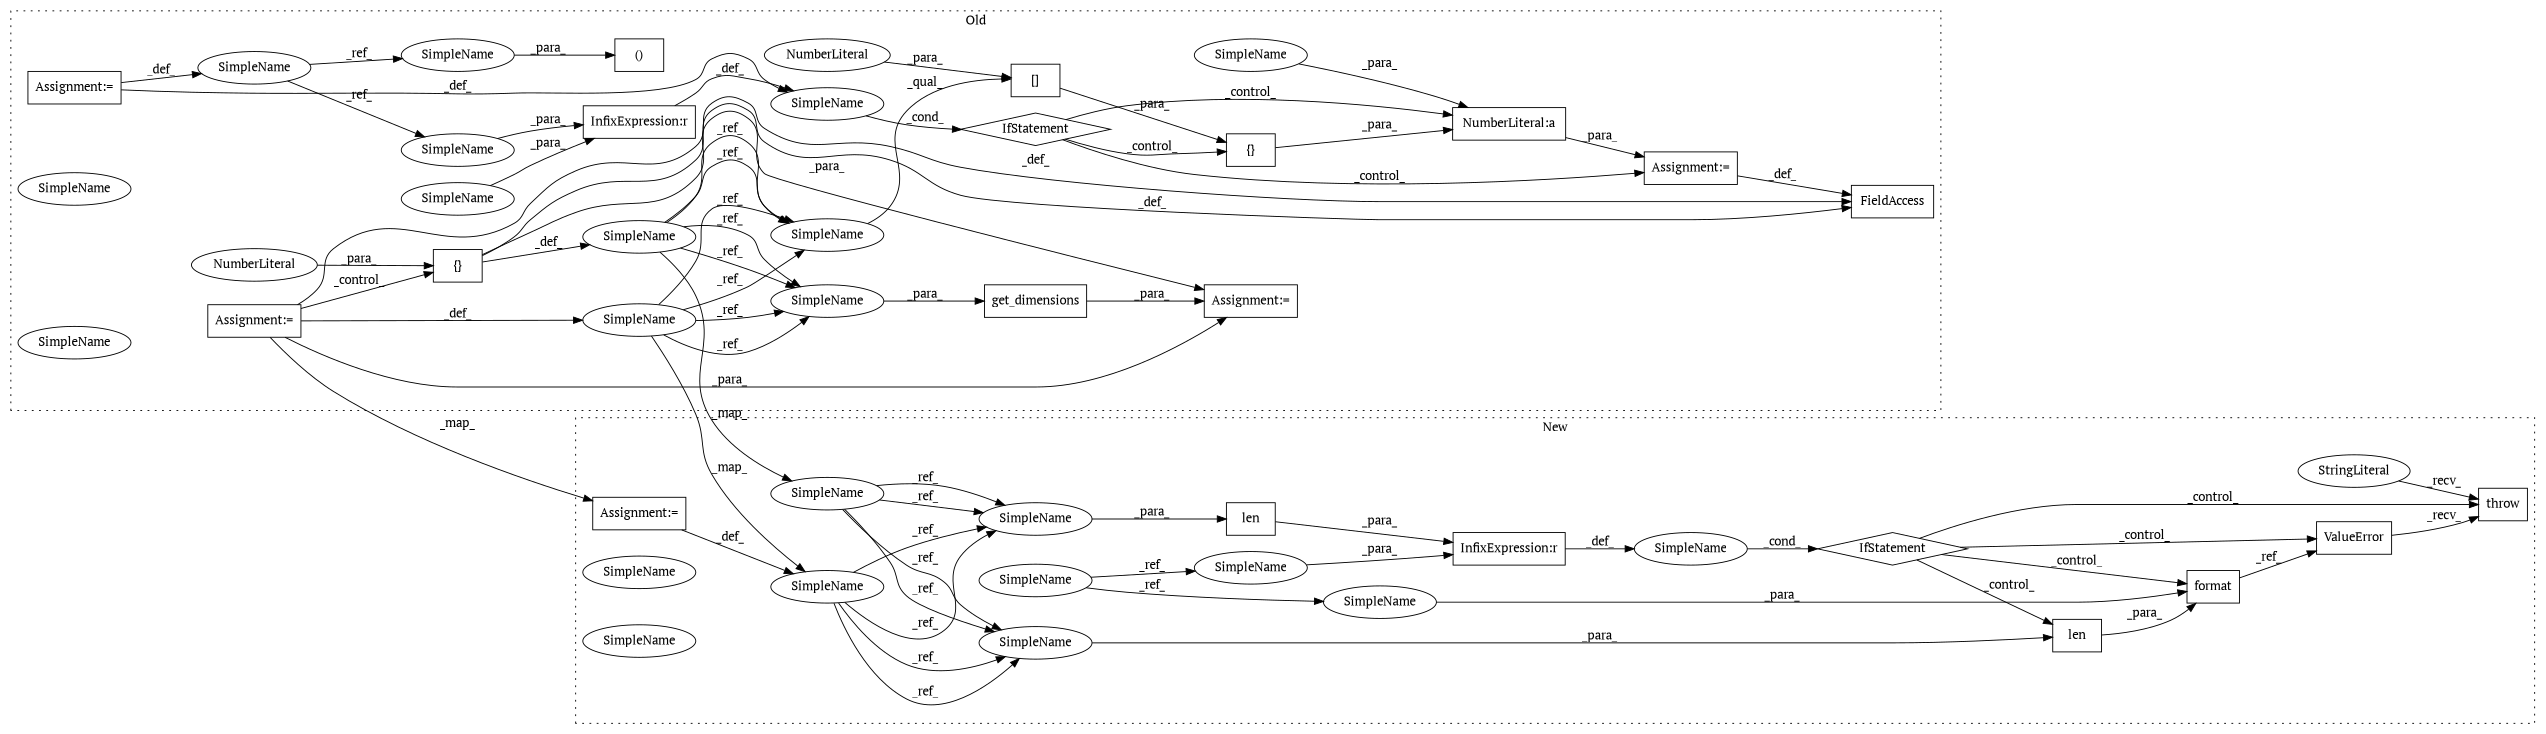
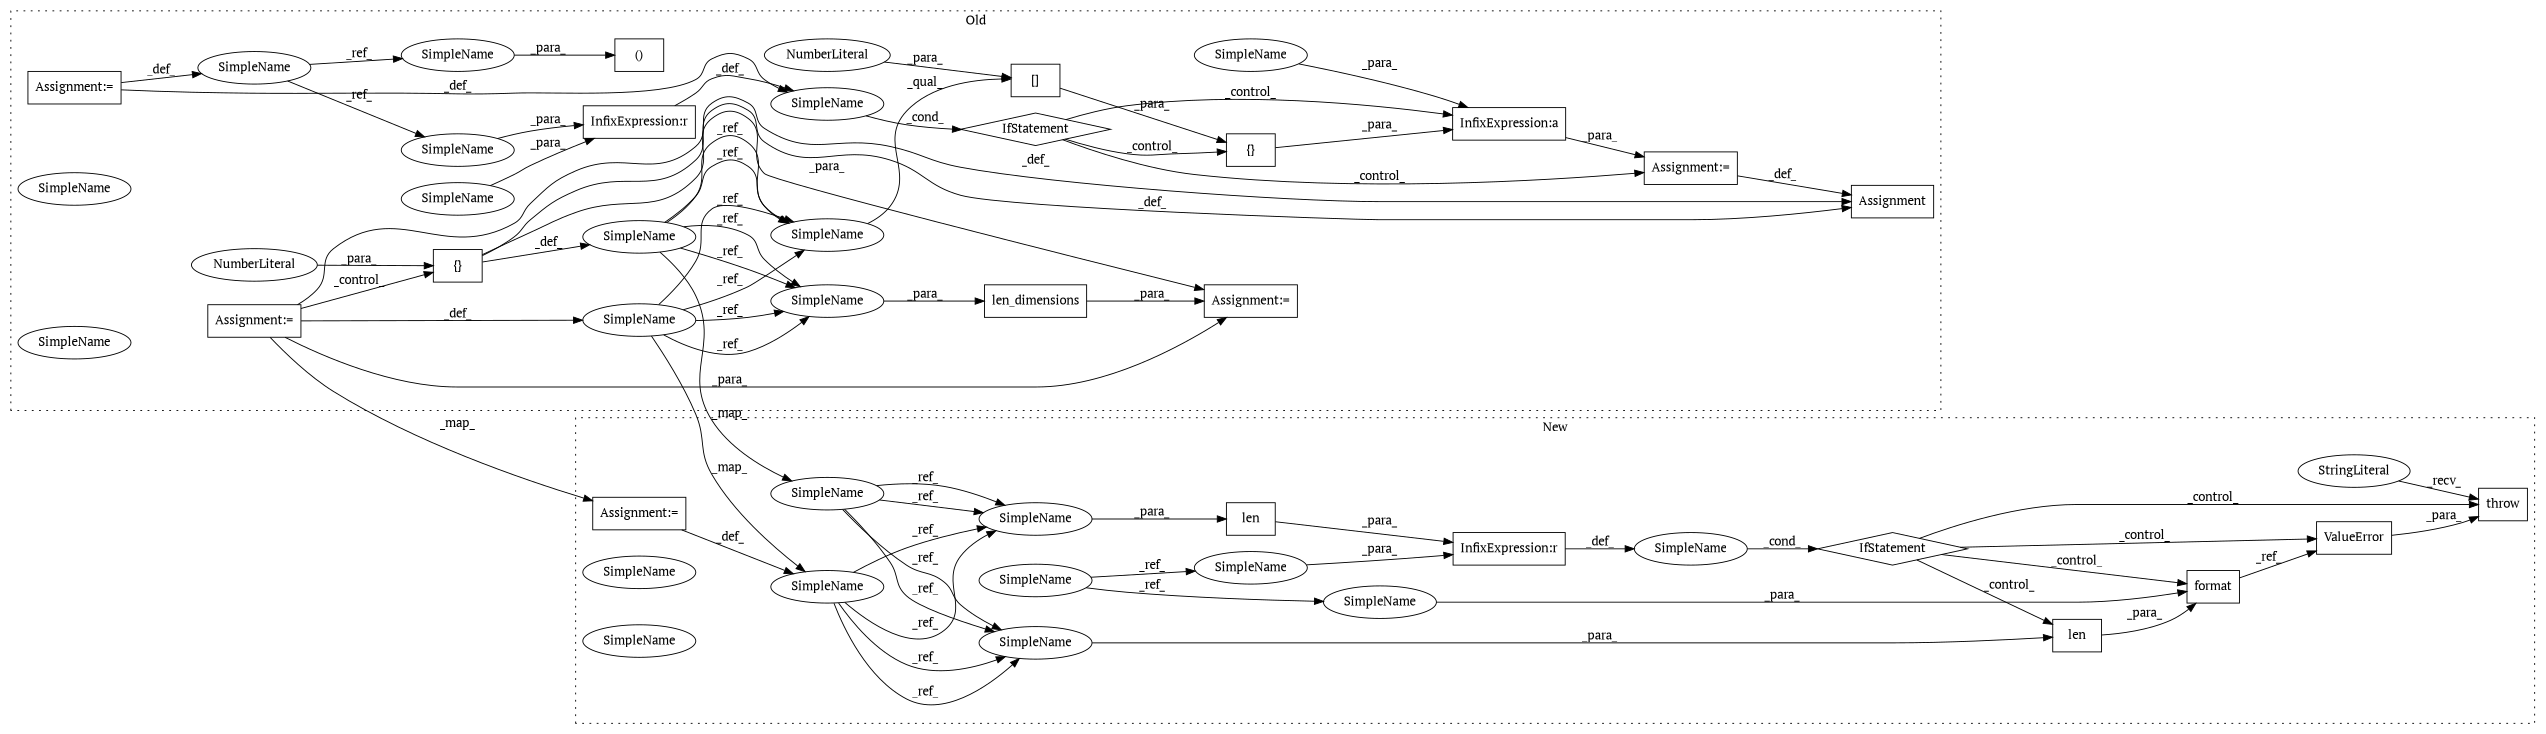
(1509, 124) -> (1509, 124)
(1893, 202) -> (1893, 202)
(1036, 301) -> (1036, 301)
(2444, 516) -> (2444, 516)
